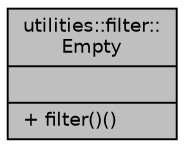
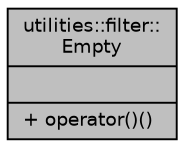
(70, 120) -> (88, 120)
